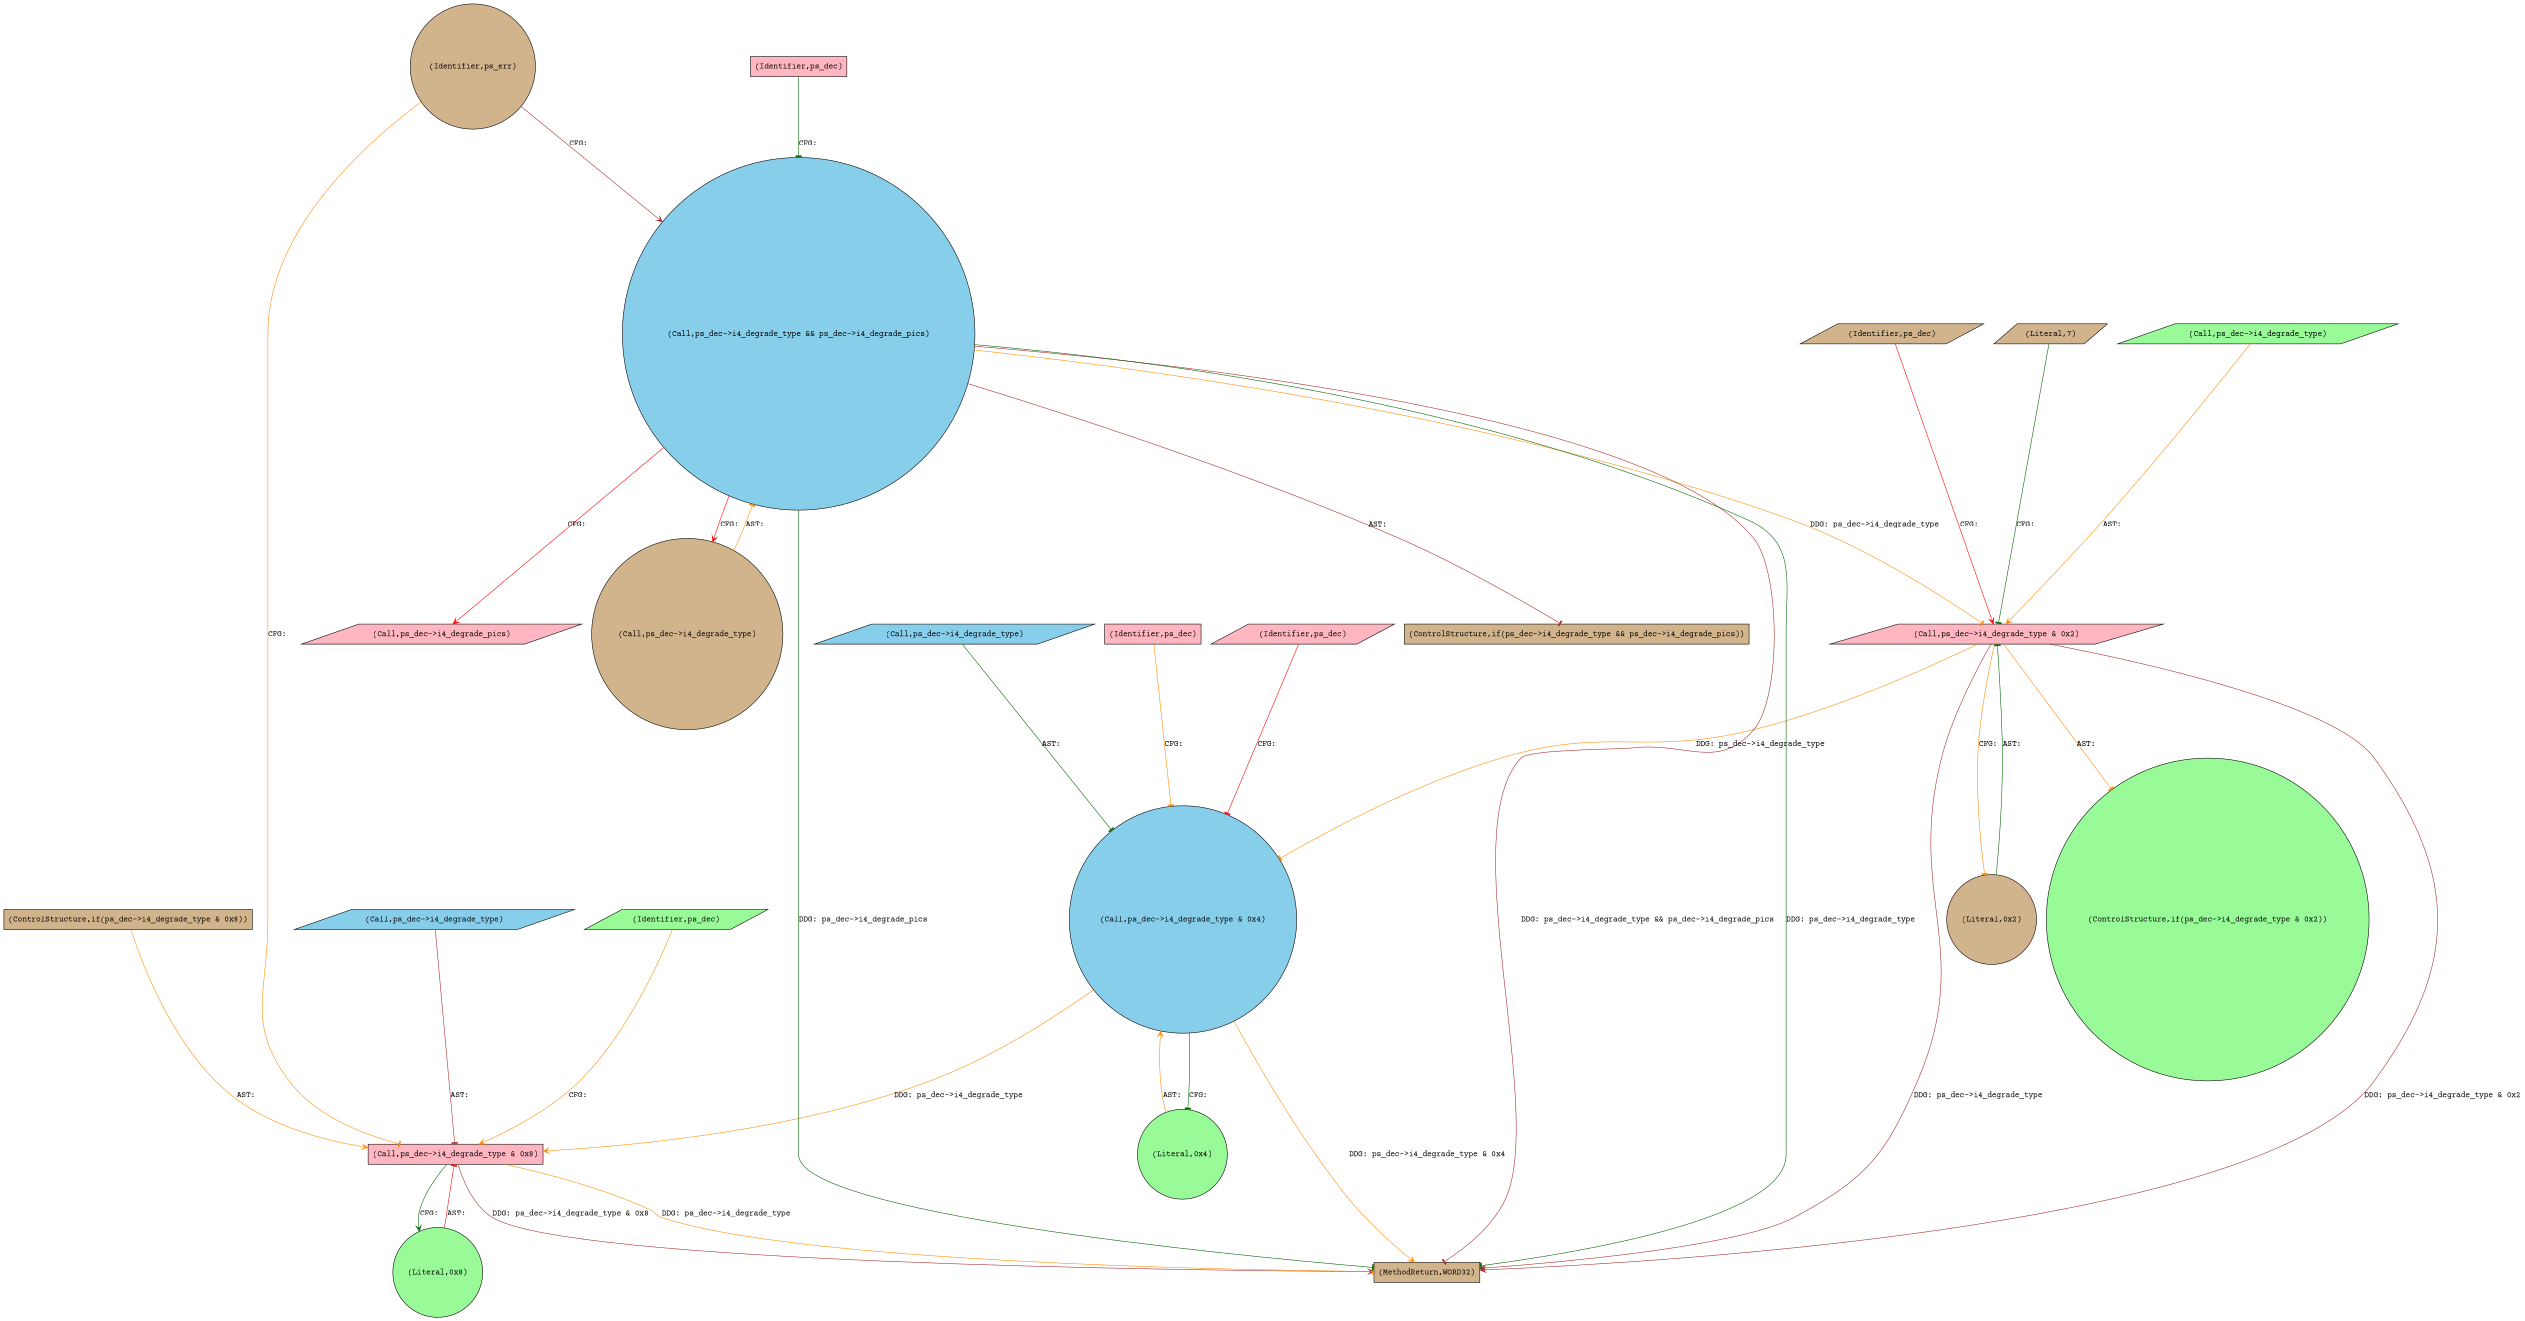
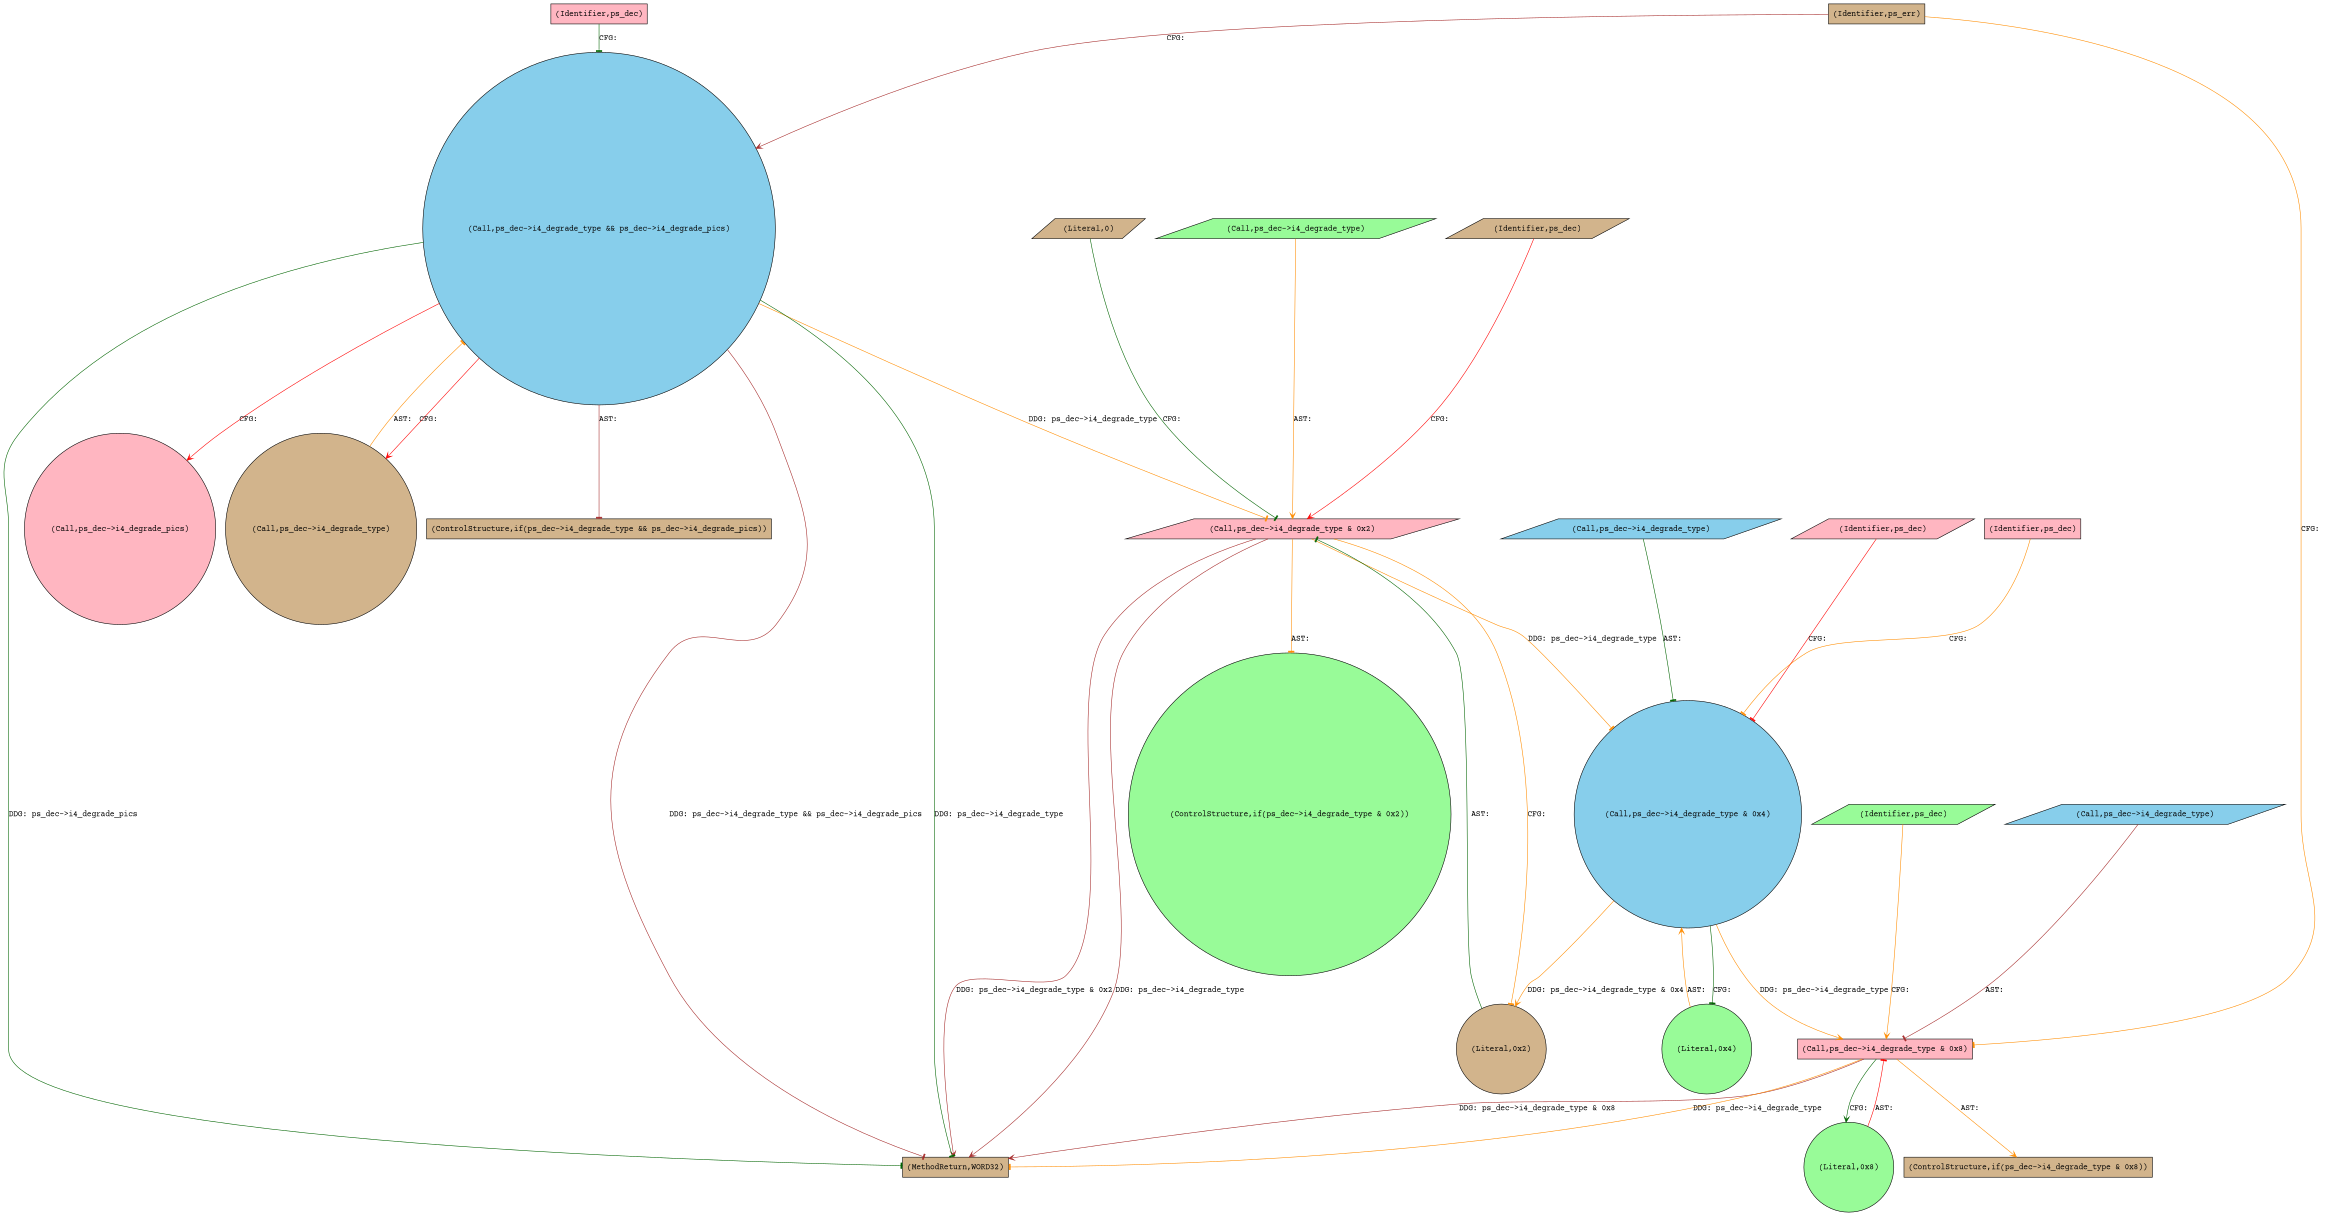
(473, 66) -> (1877, 14)
(2051, 334) -> (1089, 229)
(442, 634) -> (120, 529)
(212, 1077) -> (1954, 1106)
(1311, 1148) -> (1566, 951)
